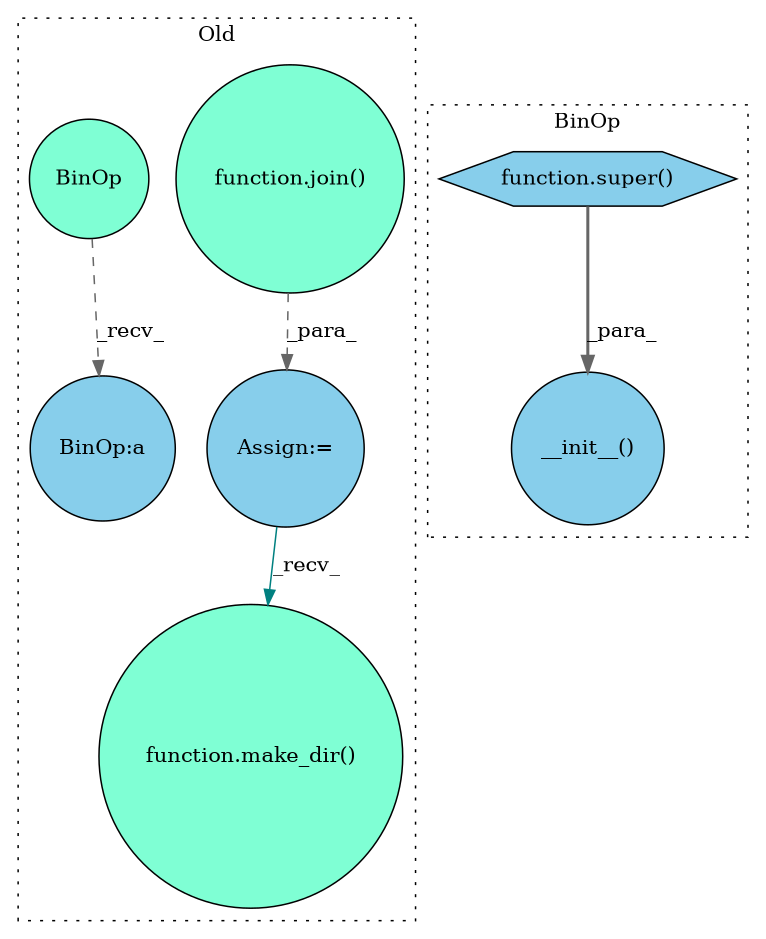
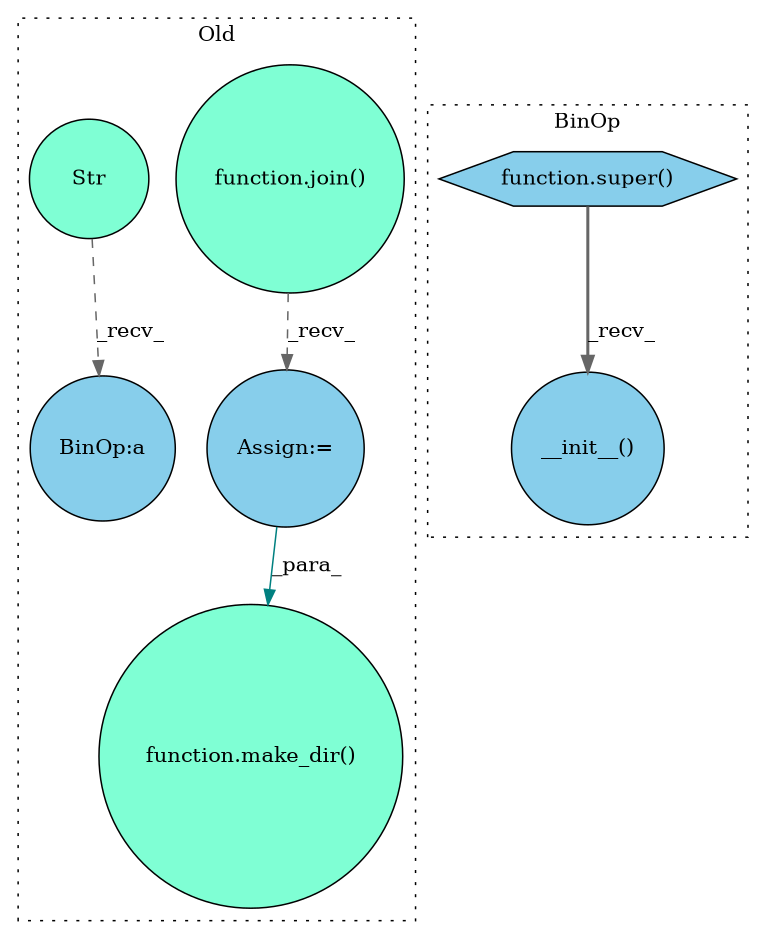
(89, 179) -> (89, 179)
(322, 331) -> (322, 331)
(622, 331) -> (622, 331)
(307, 566) -> (307, 566)
